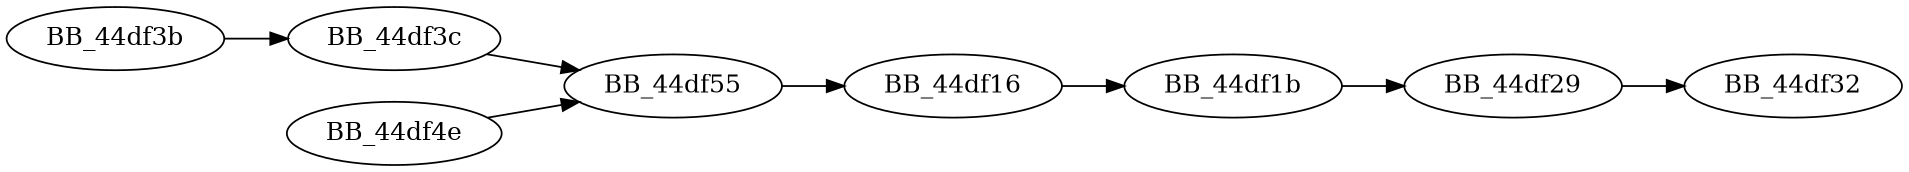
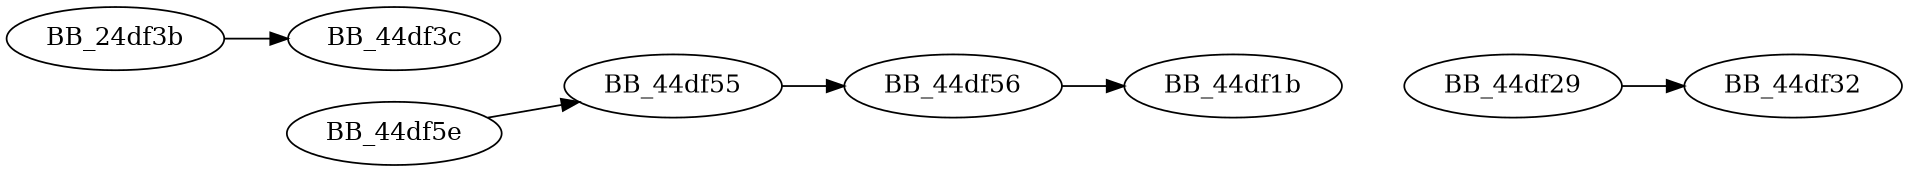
(115, 39) -> (115, 39)
(524, 61) -> none
(953, 86) -> (953, 86)
(1364, 86) -> none
(394, 133) -> (394, 133)
